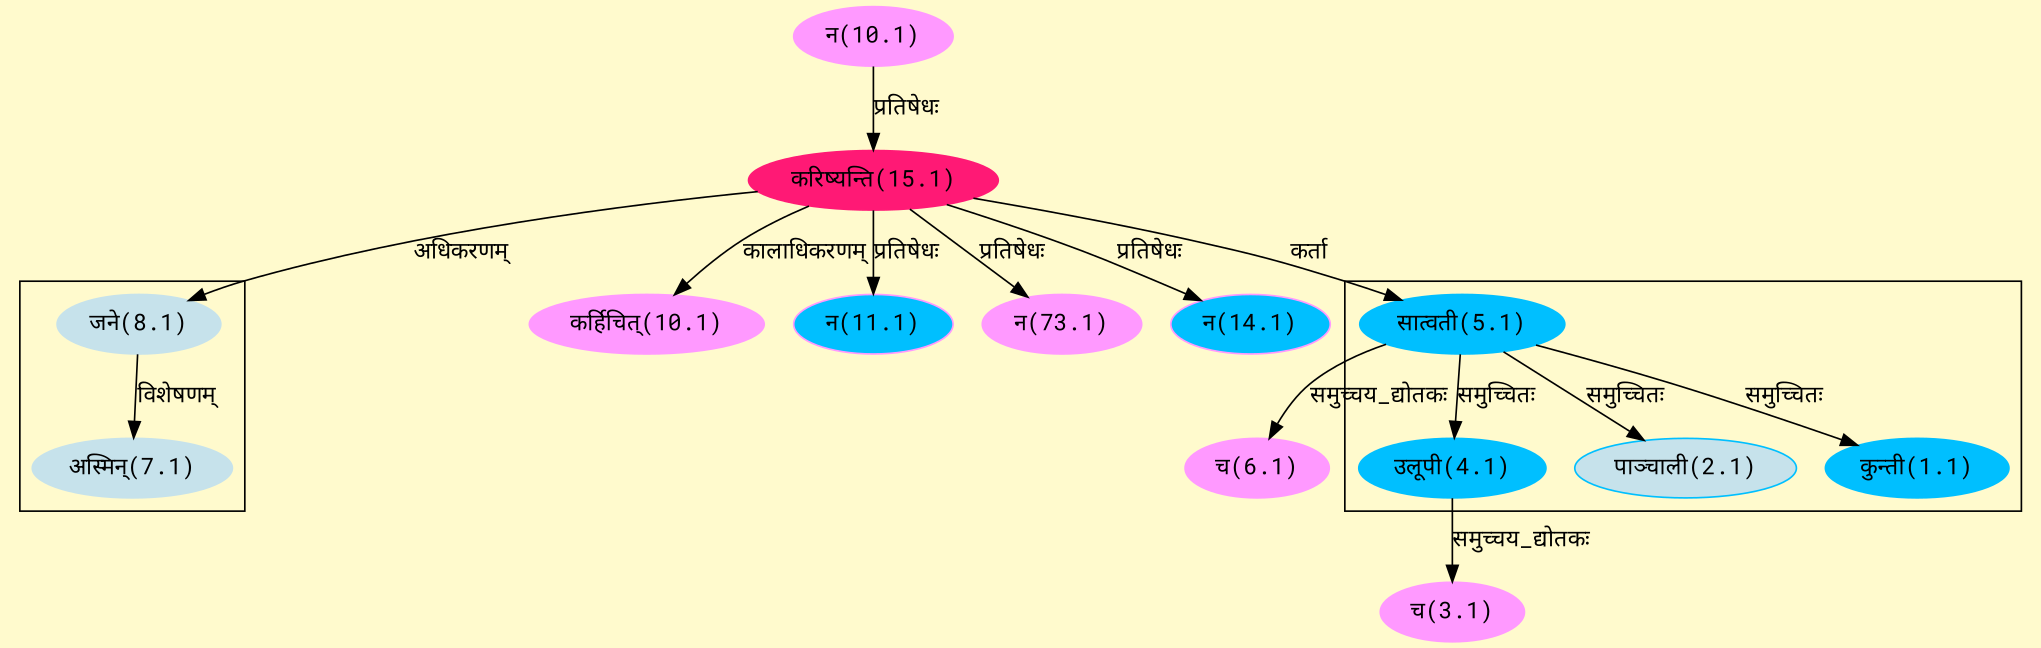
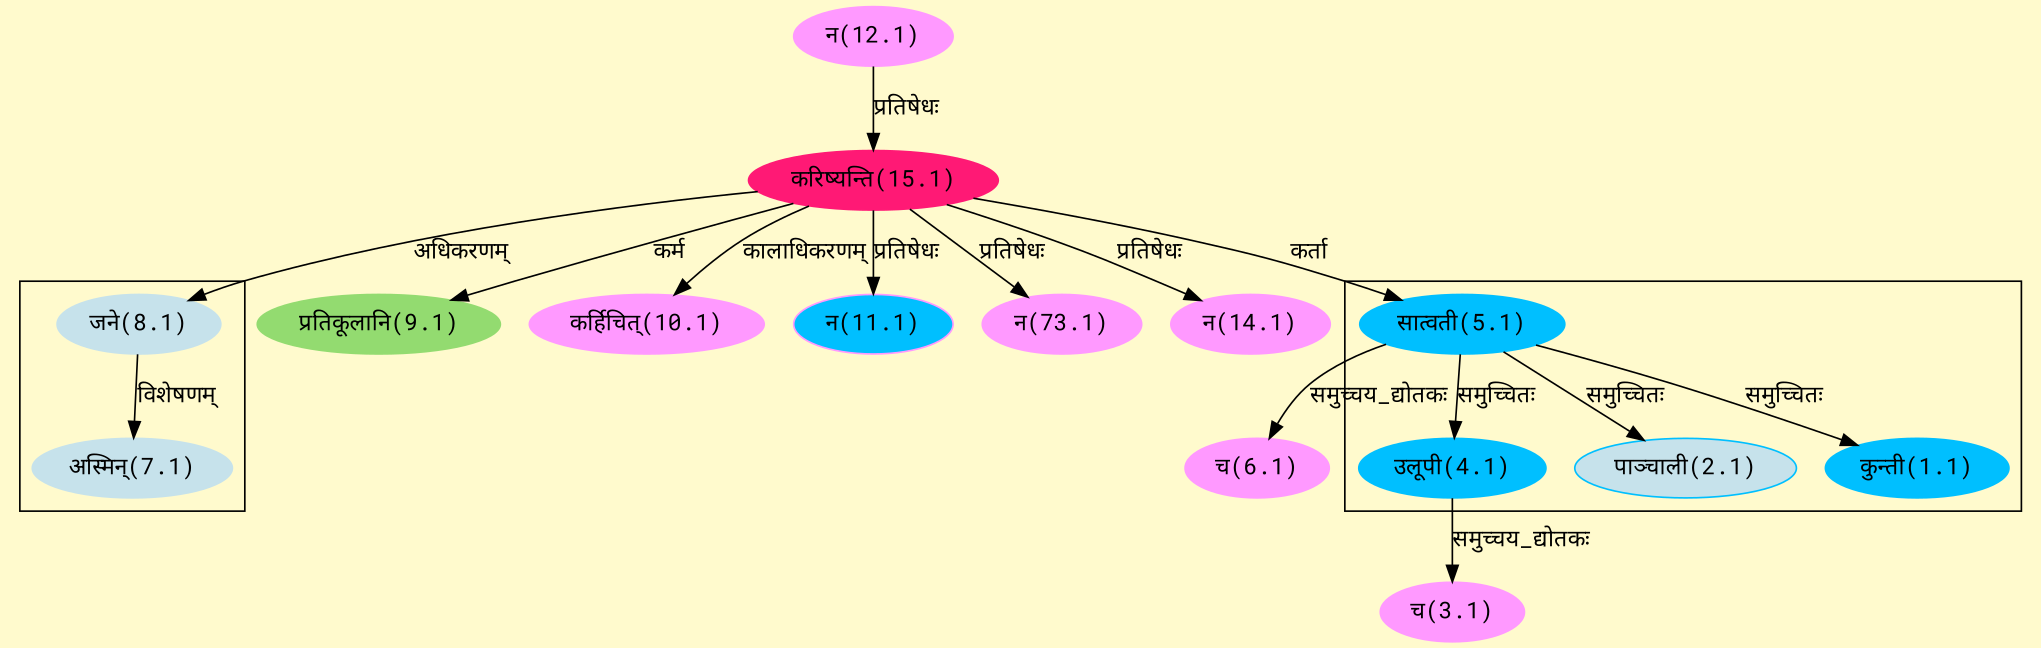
(873, 36) -> (873, 36)
none -> (379, 324)
(1251, 324) -> (1251, 324)
